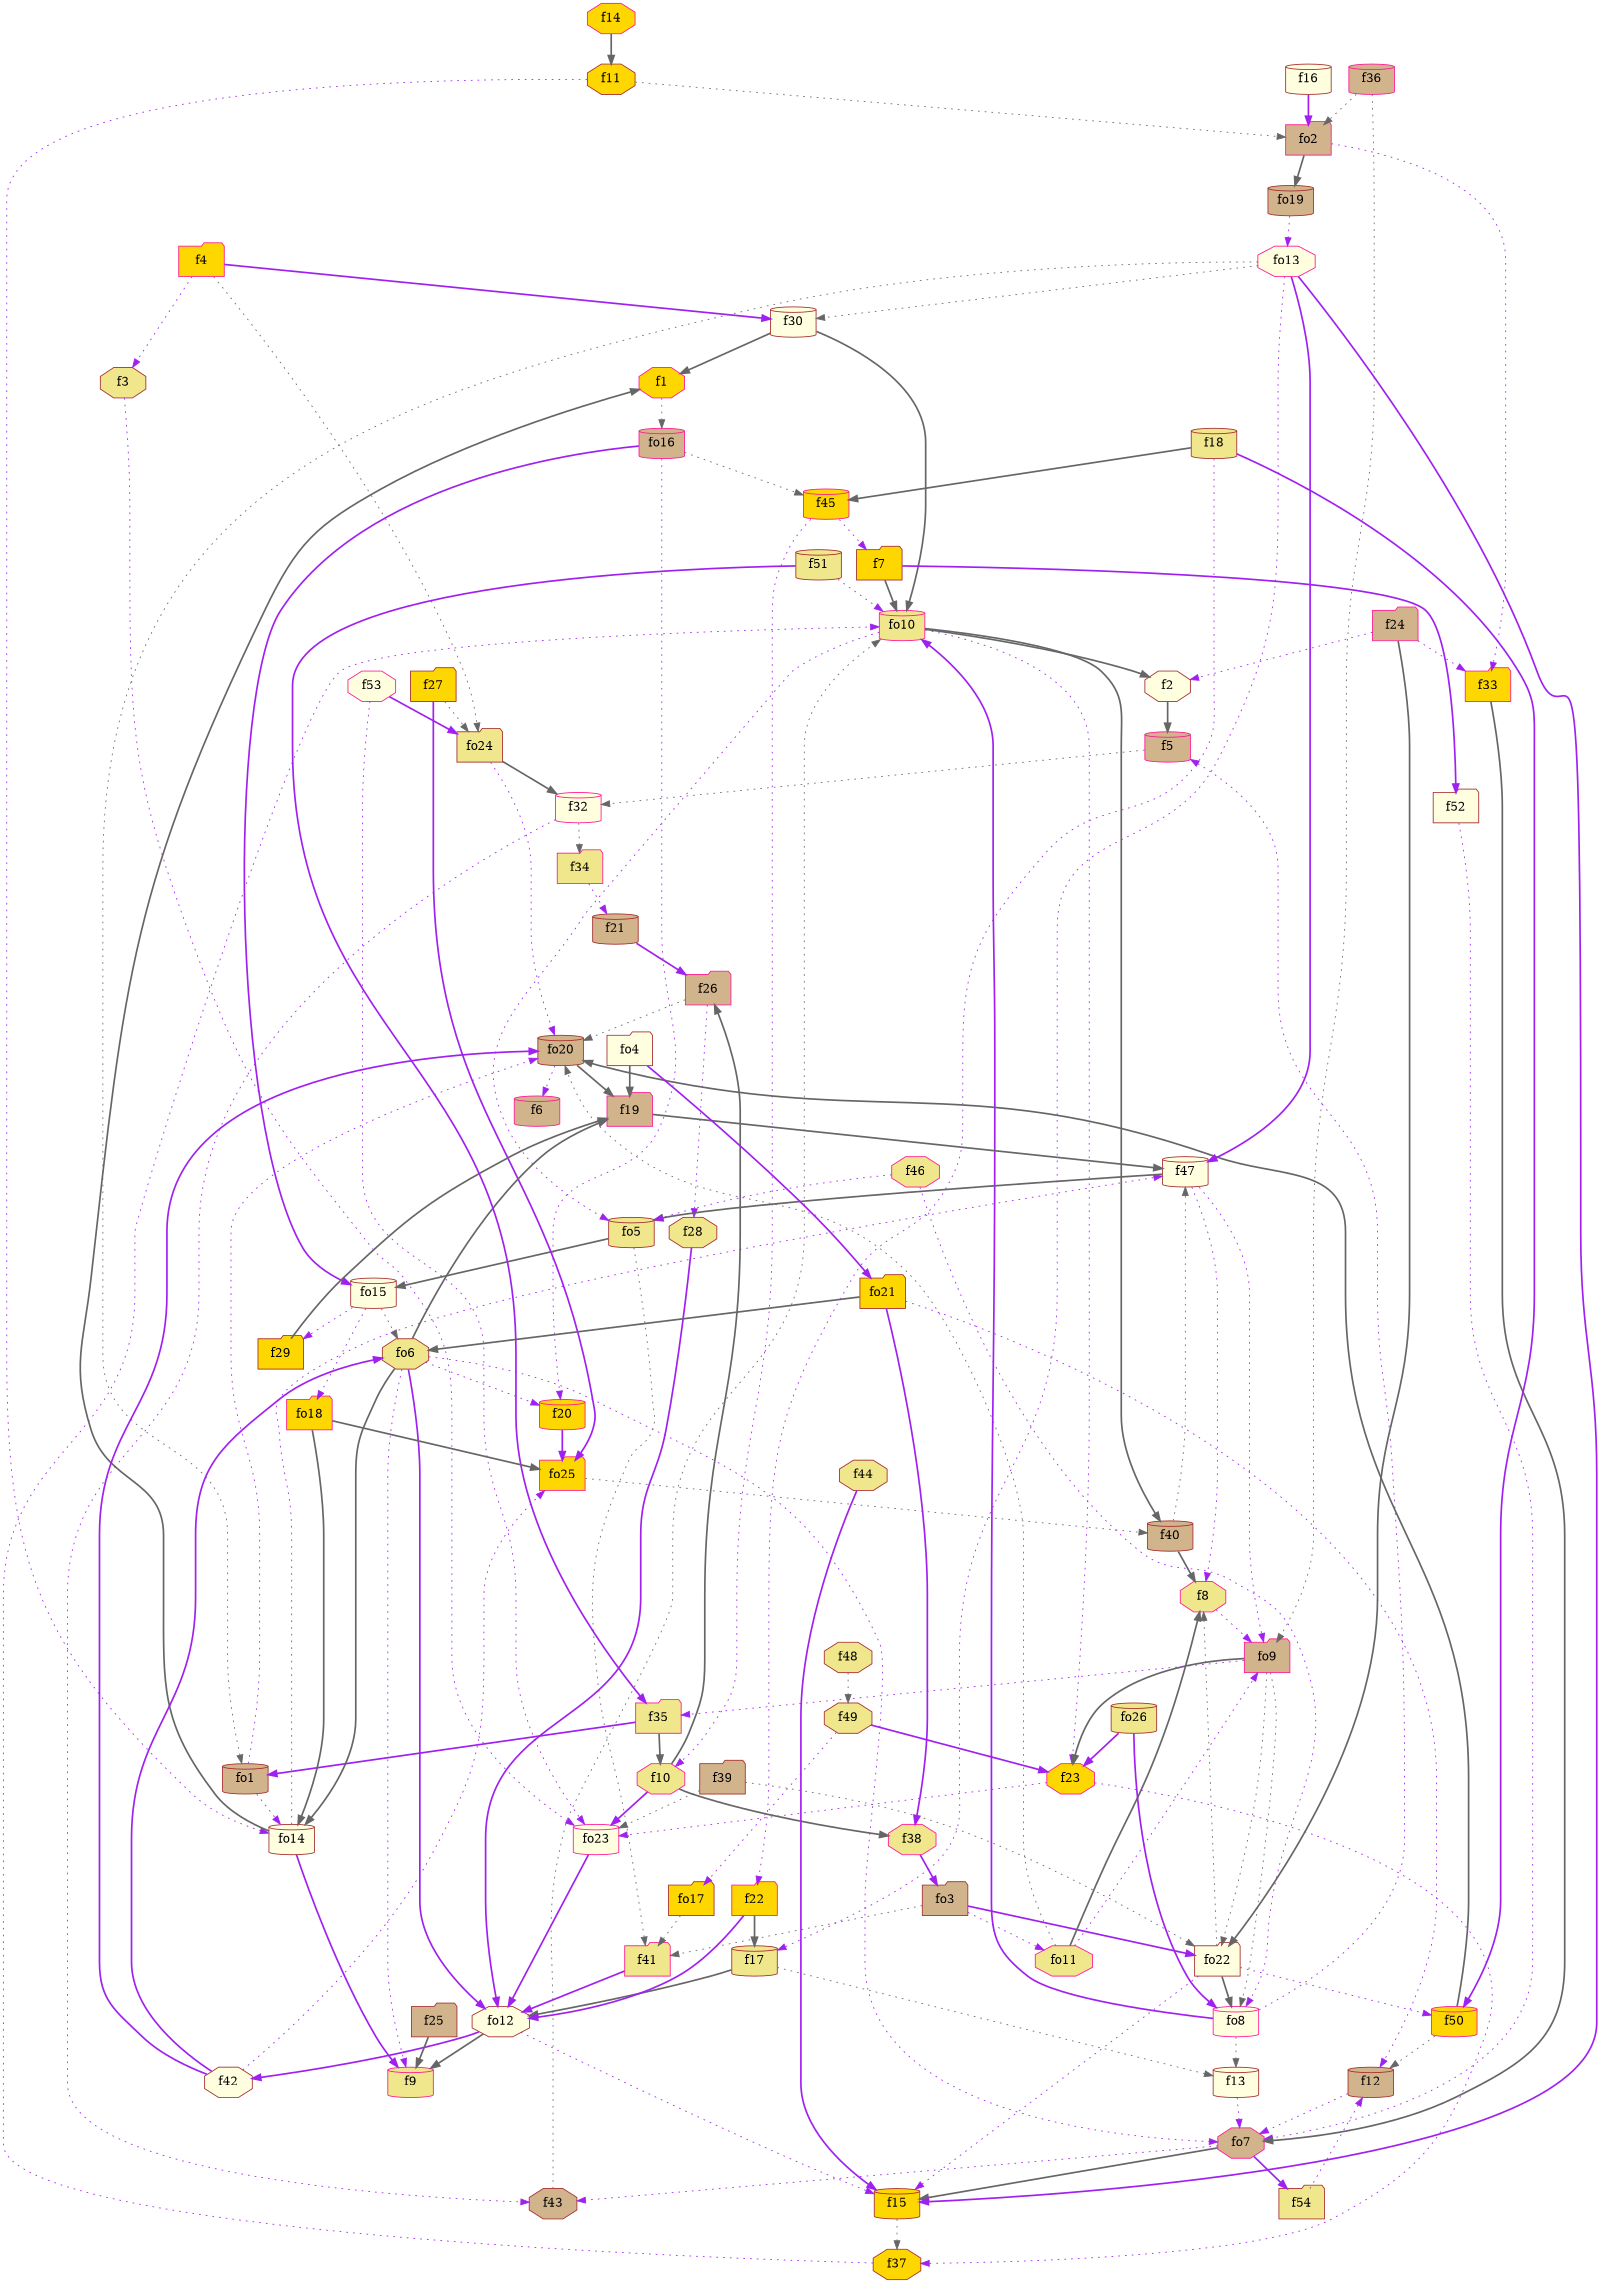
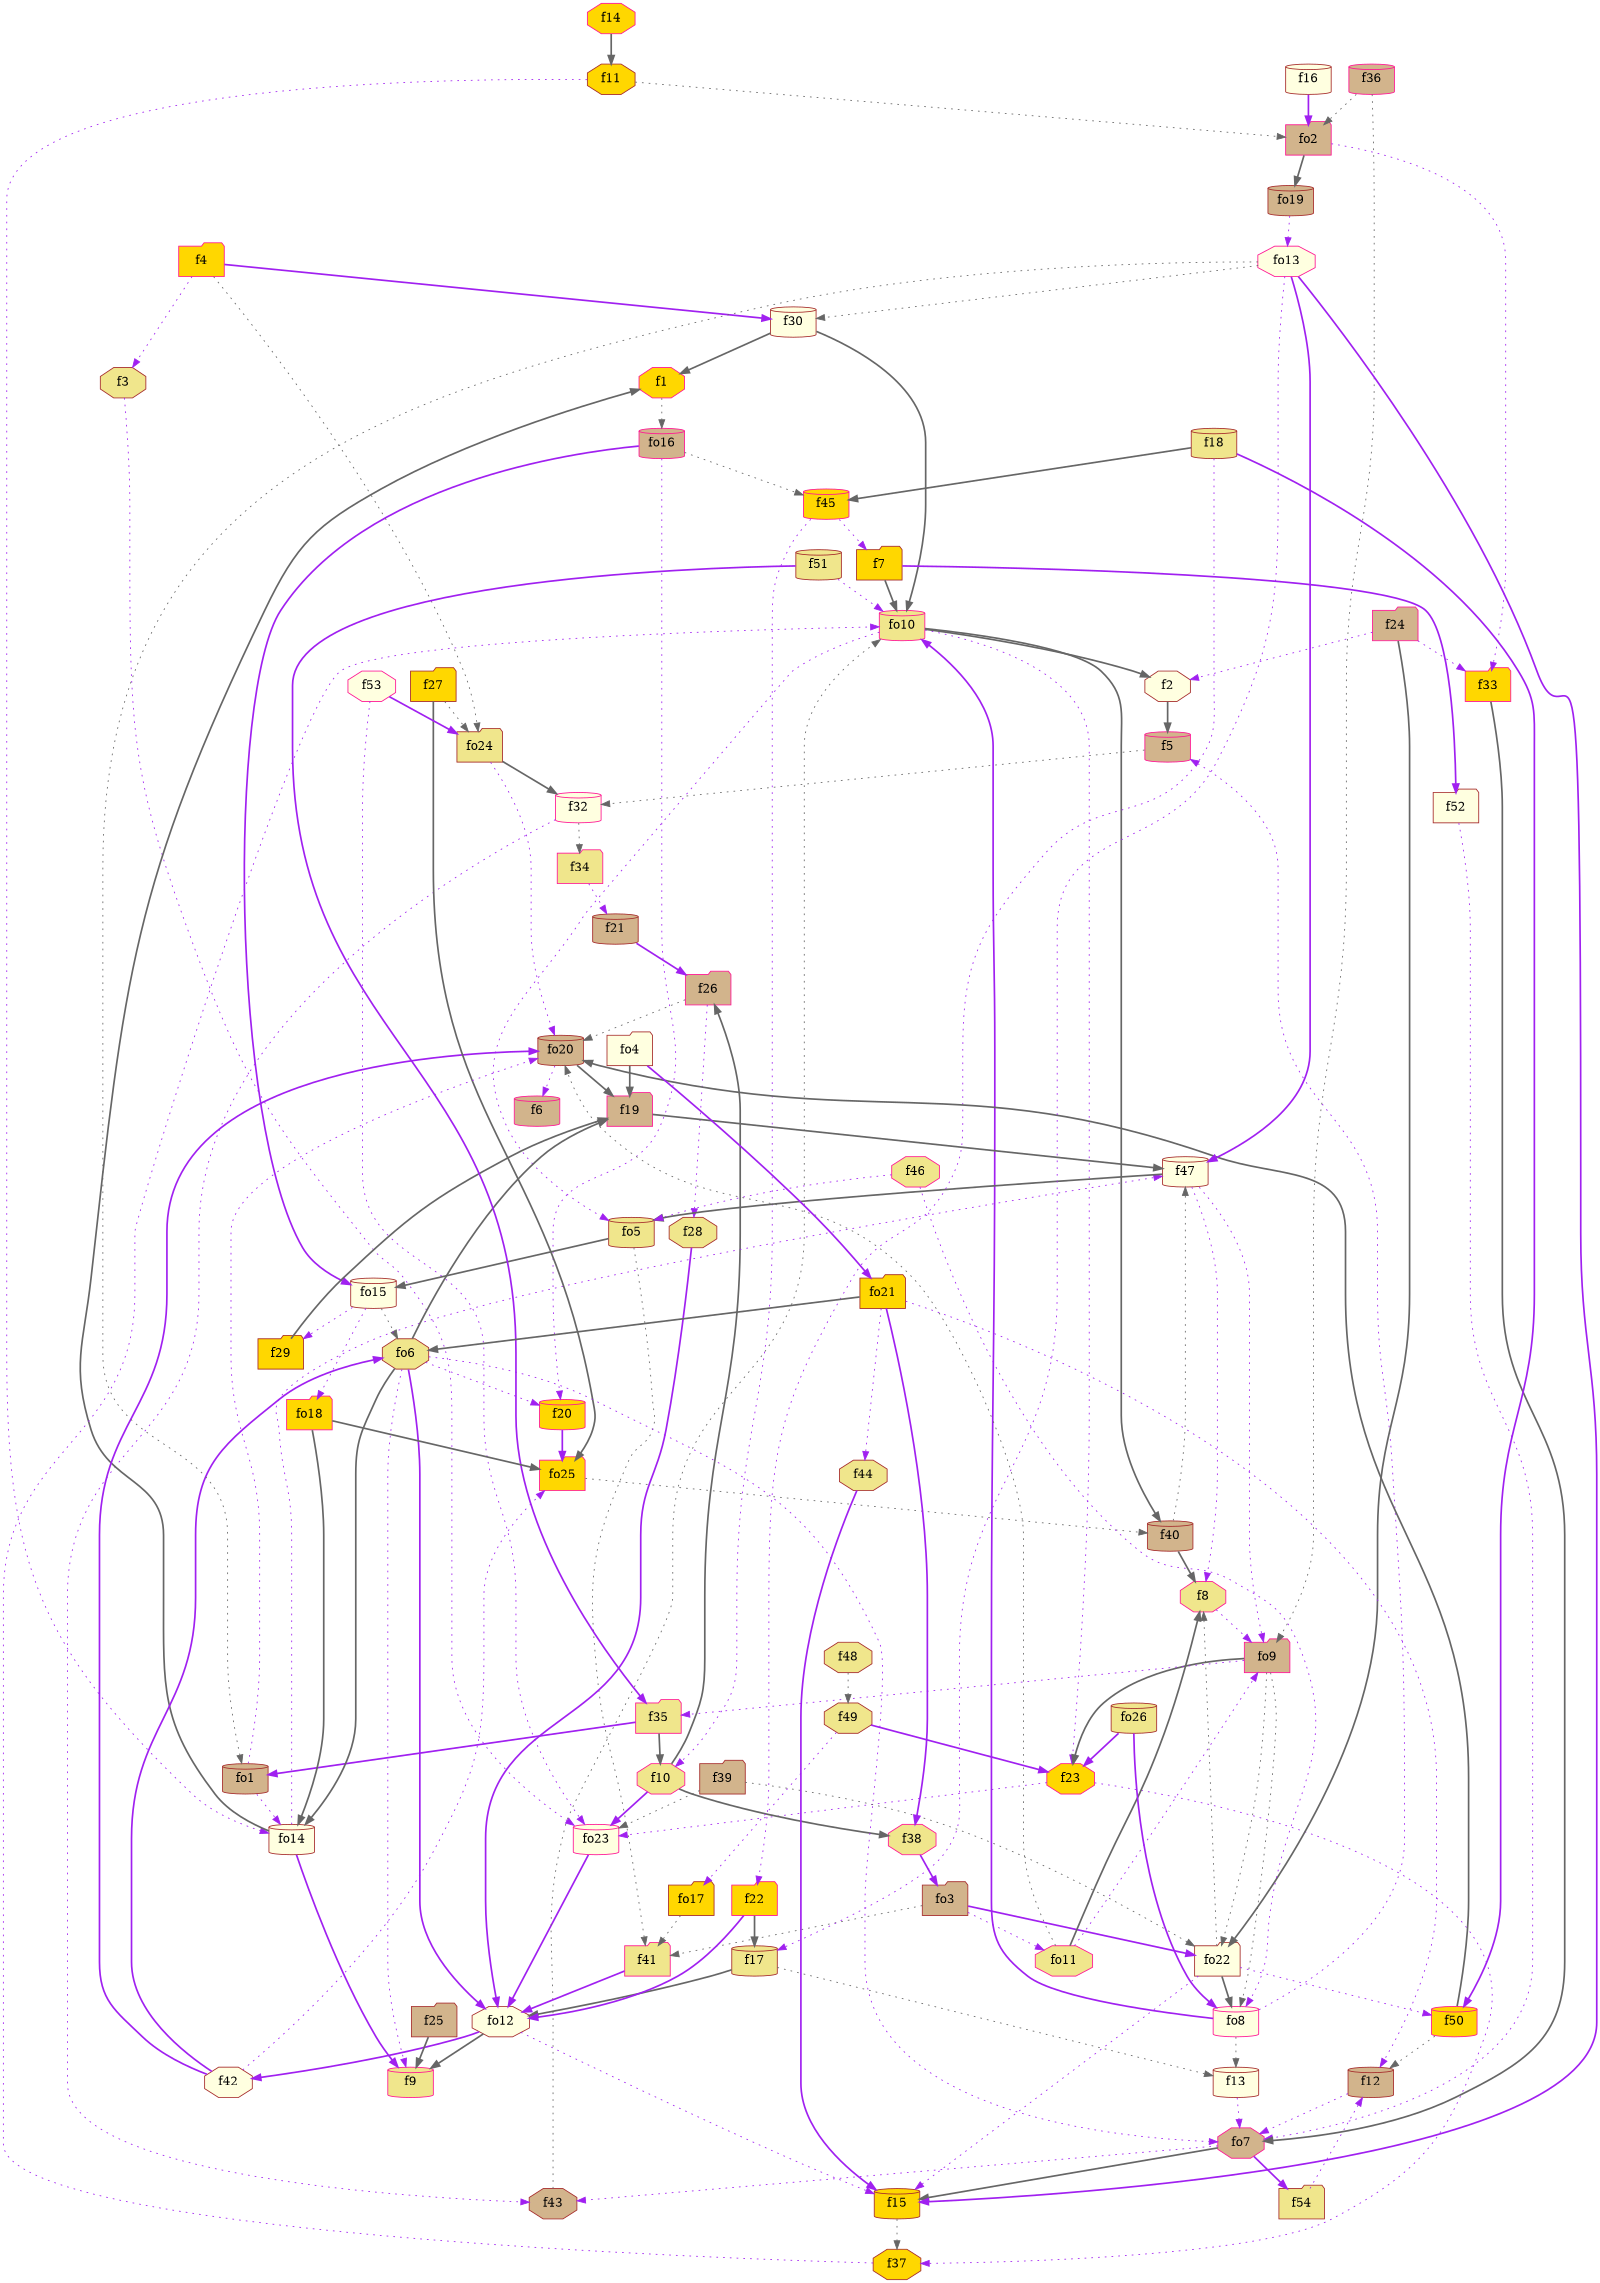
(475, 1088) -> (475, 1088)
none -> (873, 1380)
